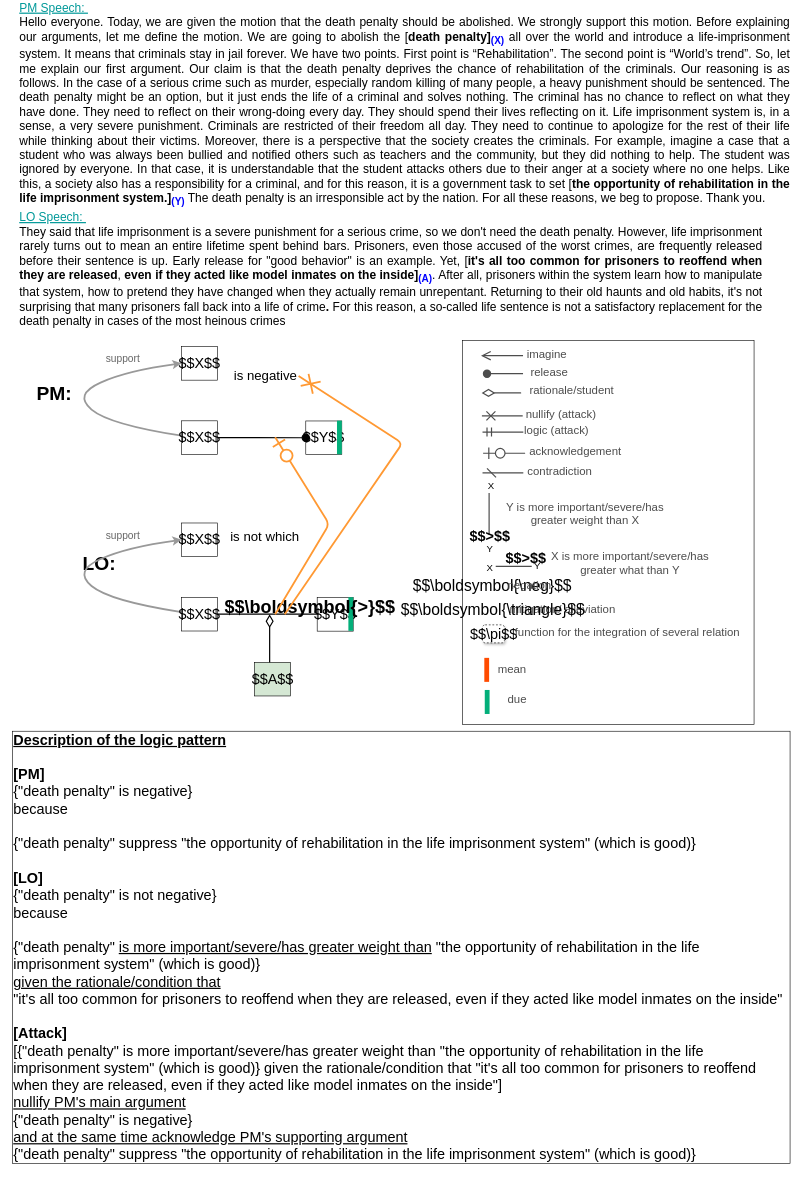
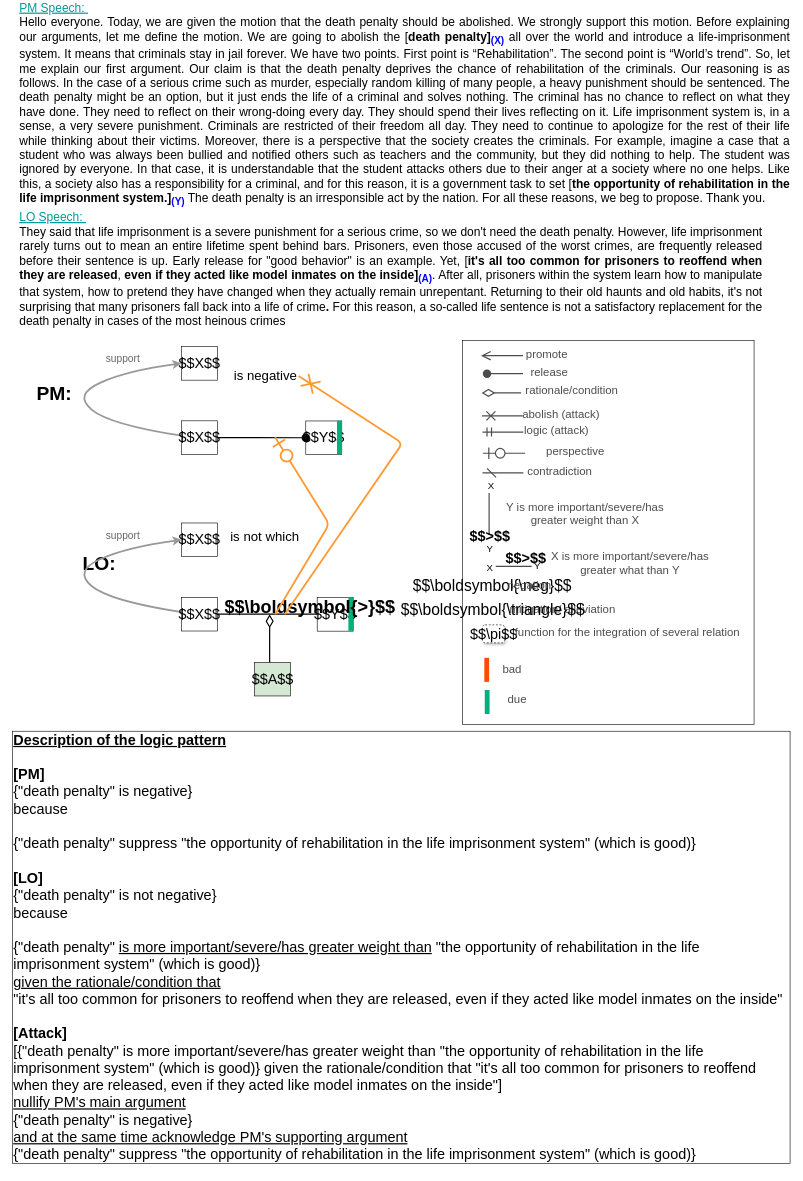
(547, 354) -> (547, 354)
(572, 391) -> (572, 391)
(561, 414) -> (561, 414)
(575, 452) -> (575, 452)
(512, 670) -> (512, 670)
